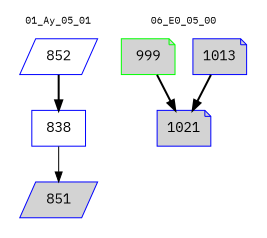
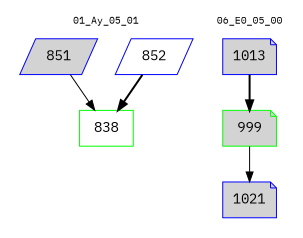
(164, 88) -> (250, 159)
(204, 88) -> (250, 88)
(59, 128) -> (106, 128)
(59, 159) -> (80, 88)
